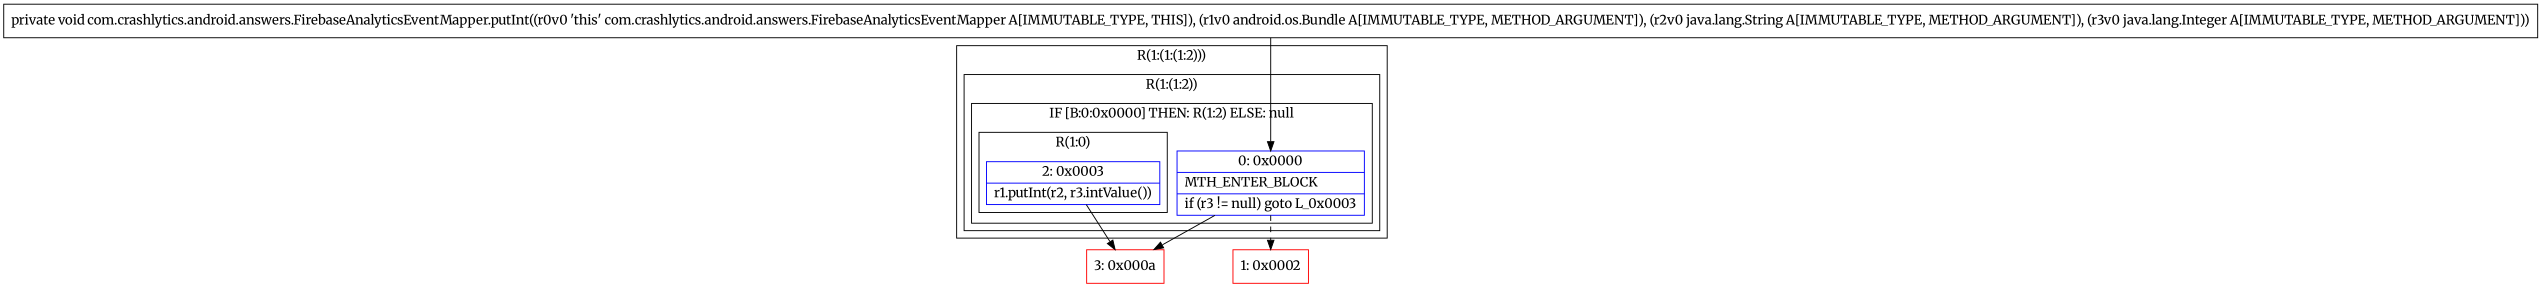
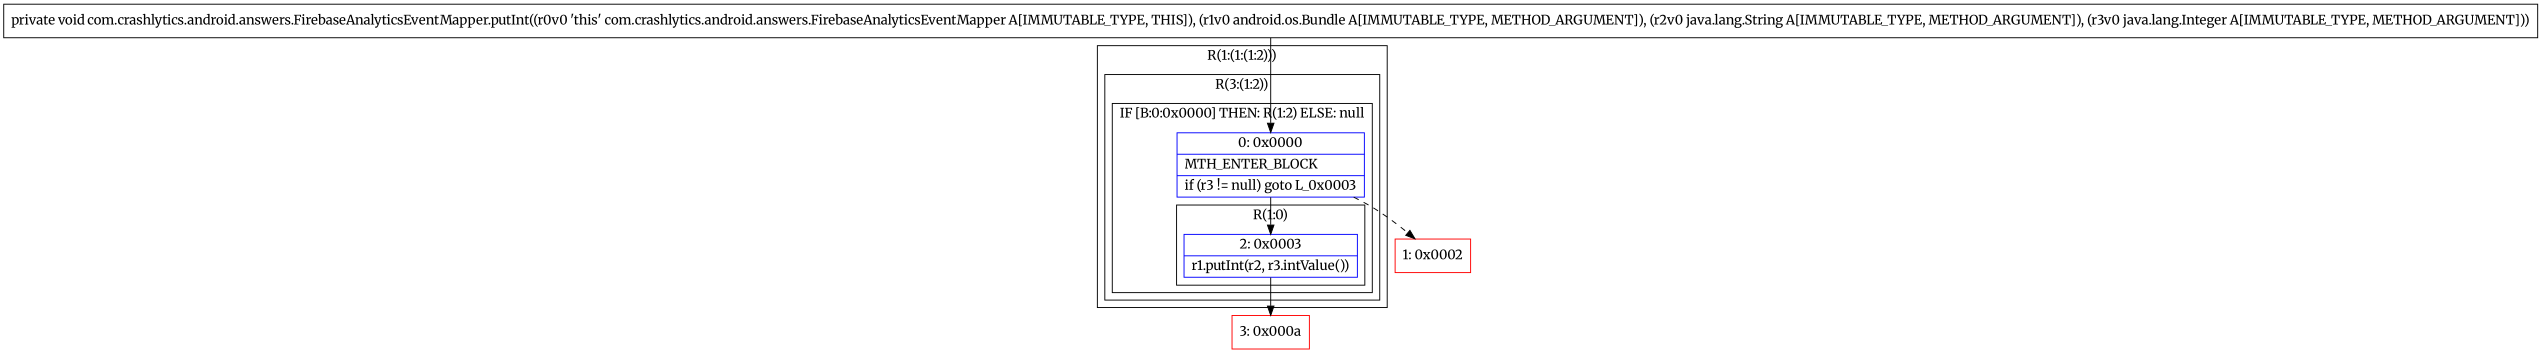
(1172, 85) -> (1242, 85)
(1189, 230) -> (1271, 211)
